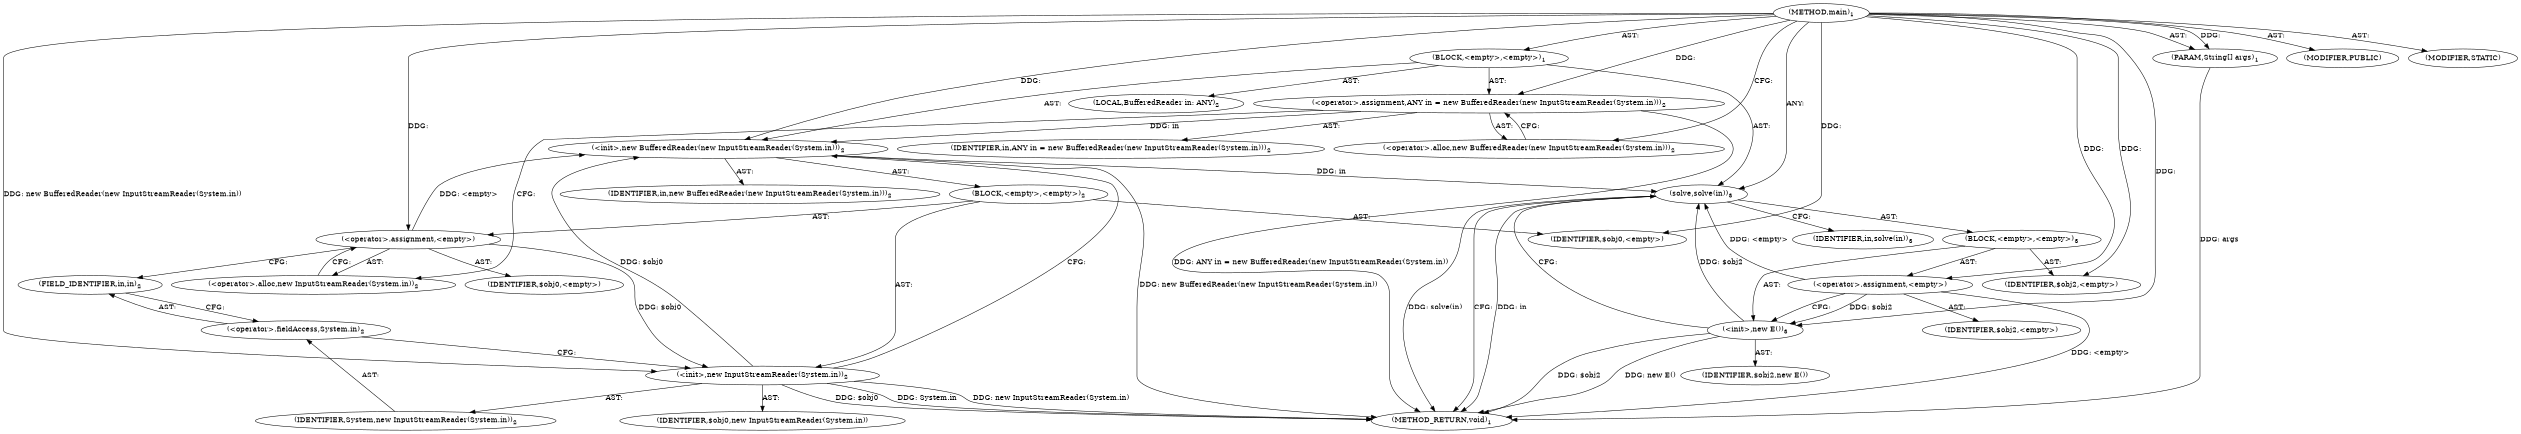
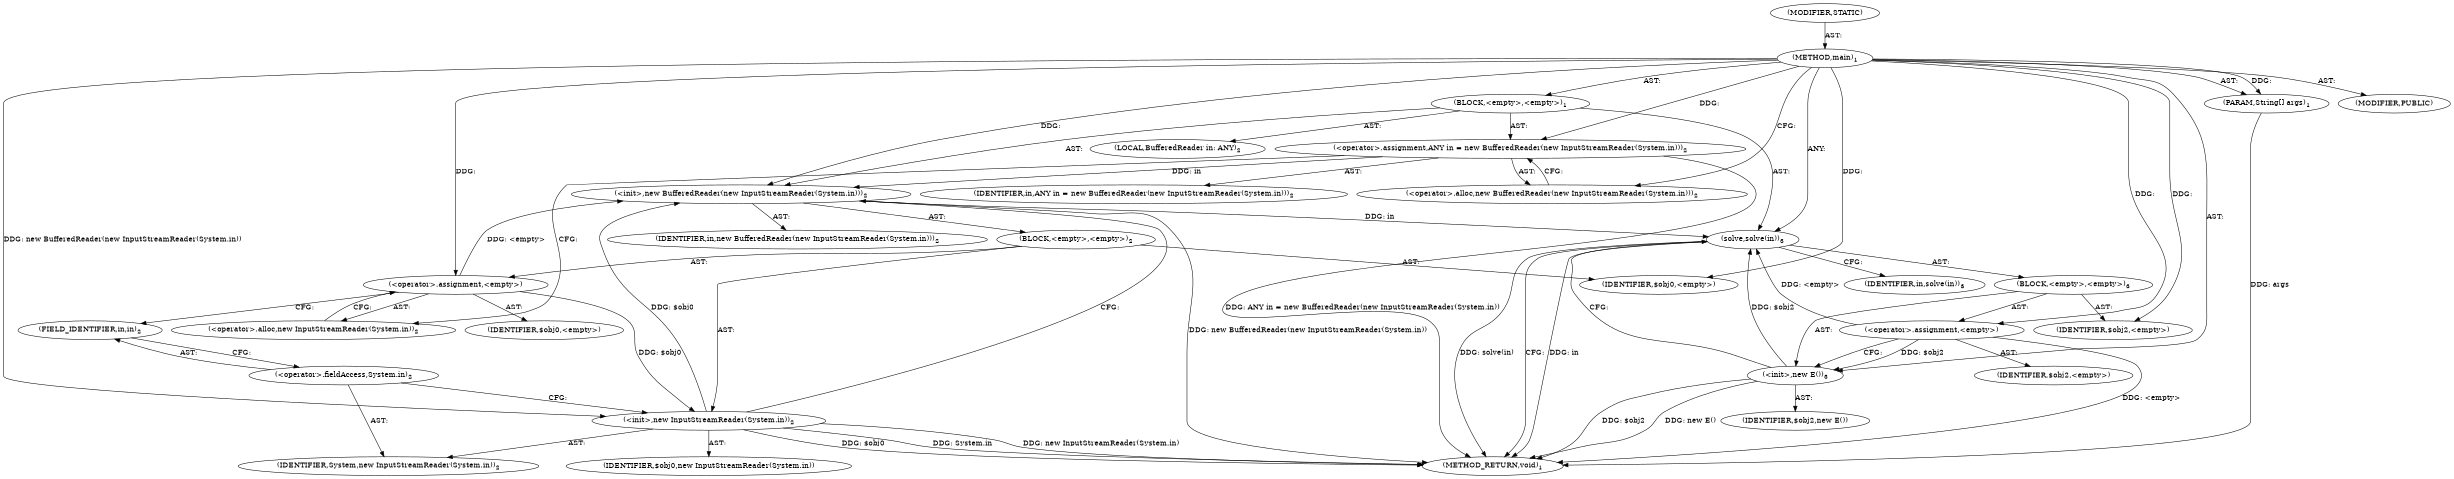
(2188, 24) -> (1825, 33)
(2167, 172) -> (2217, 217)
(353, 377) -> (365, 418)
